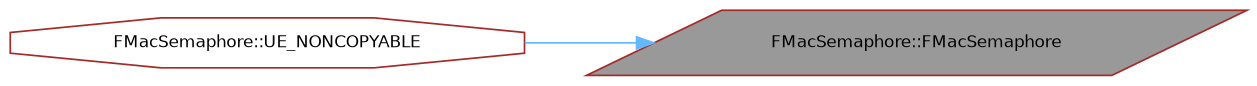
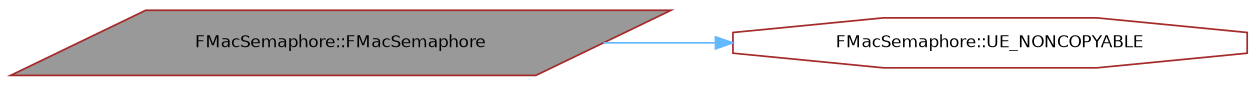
(580, 43) -> (659, 43)
